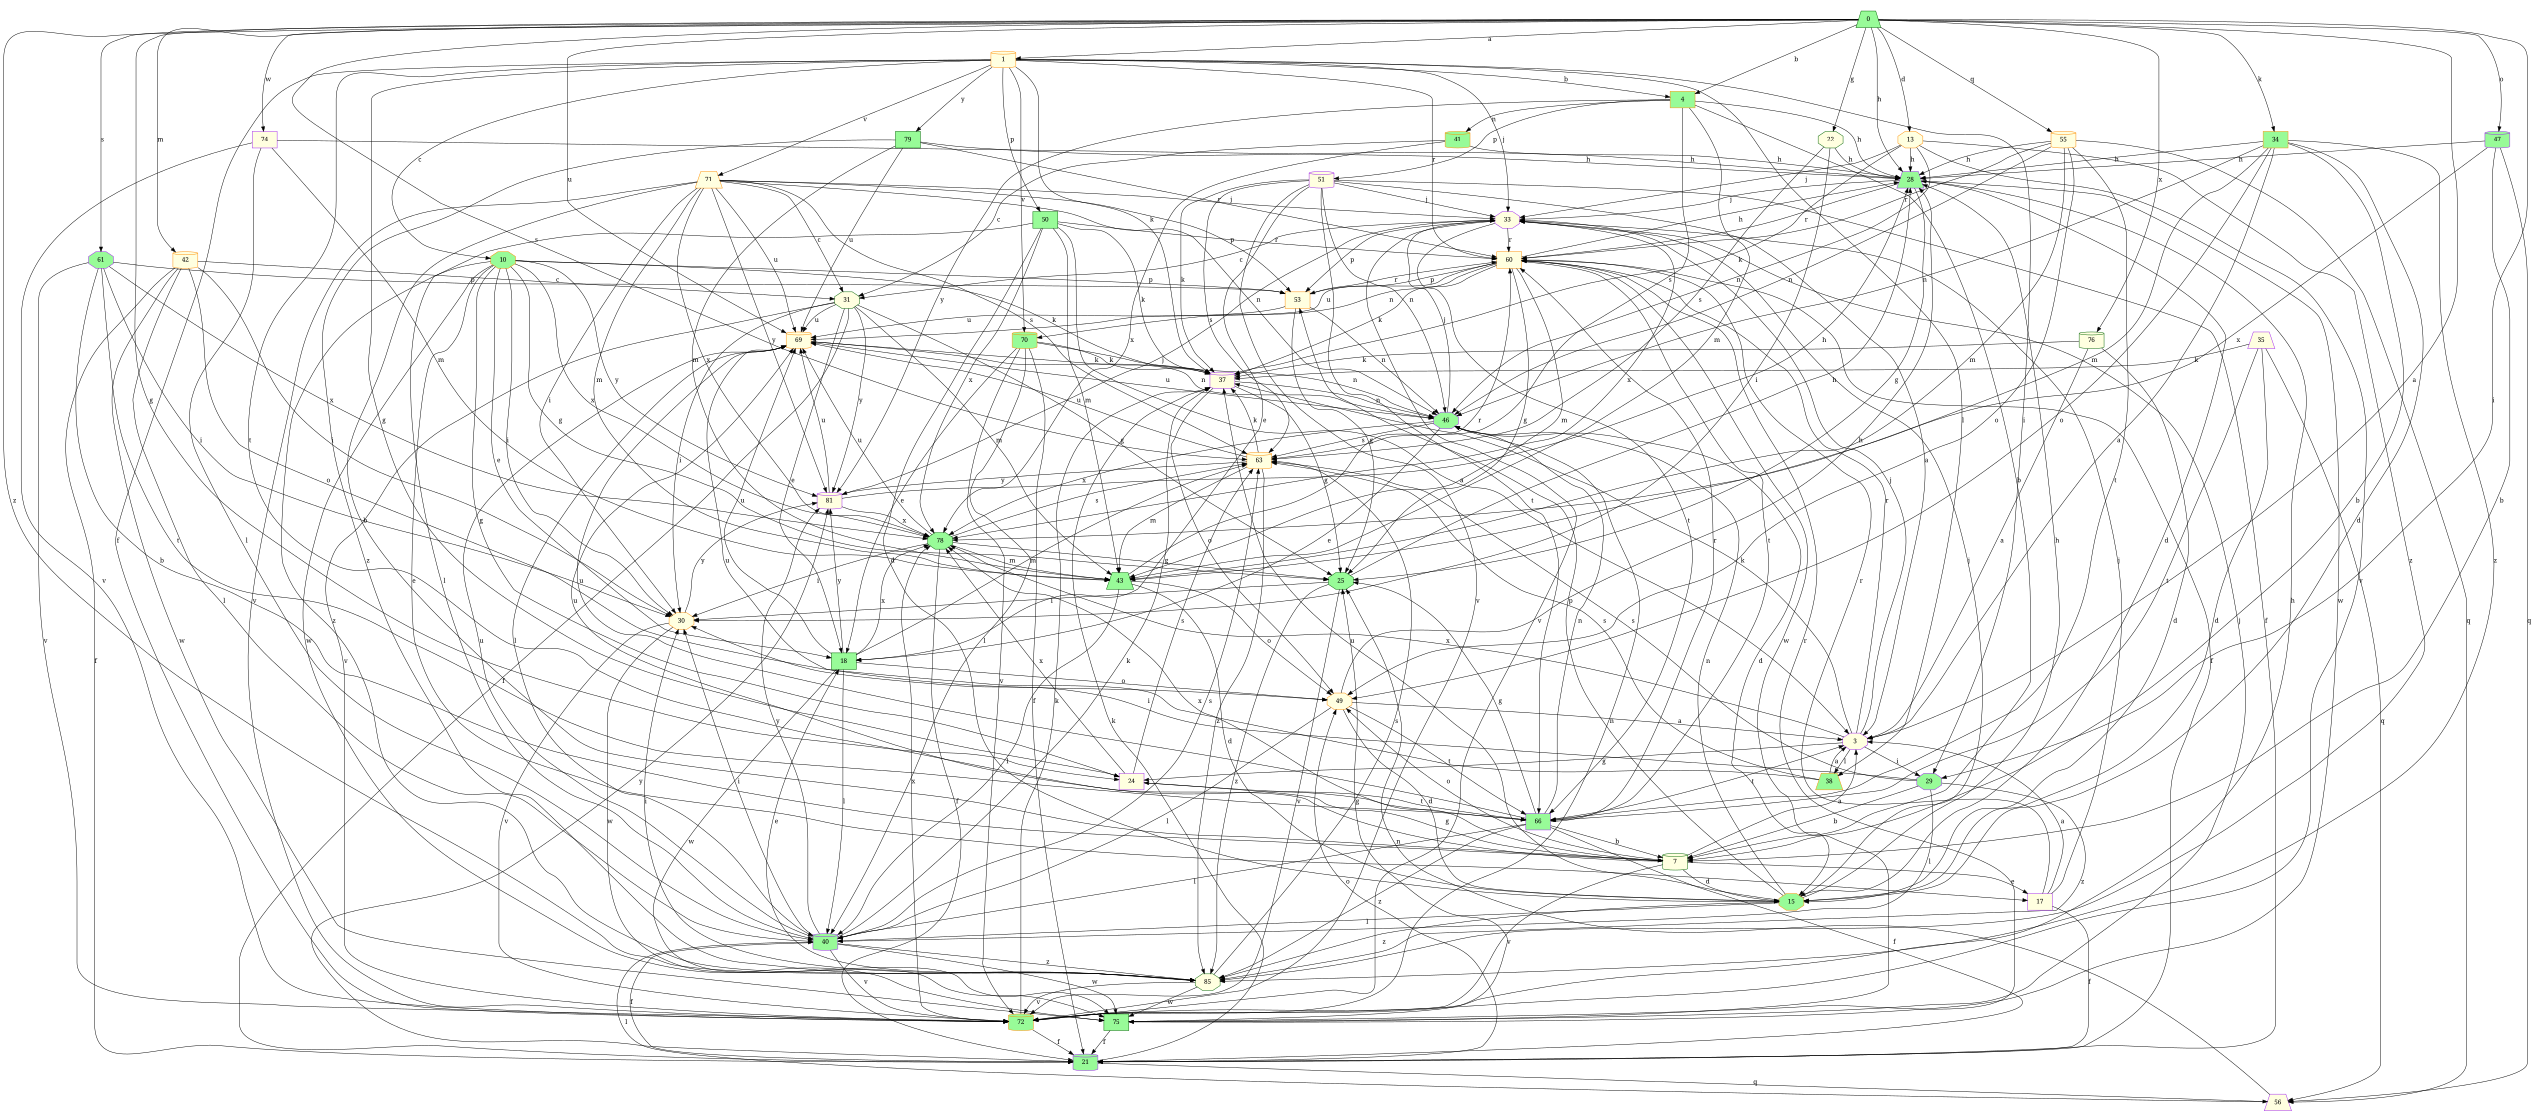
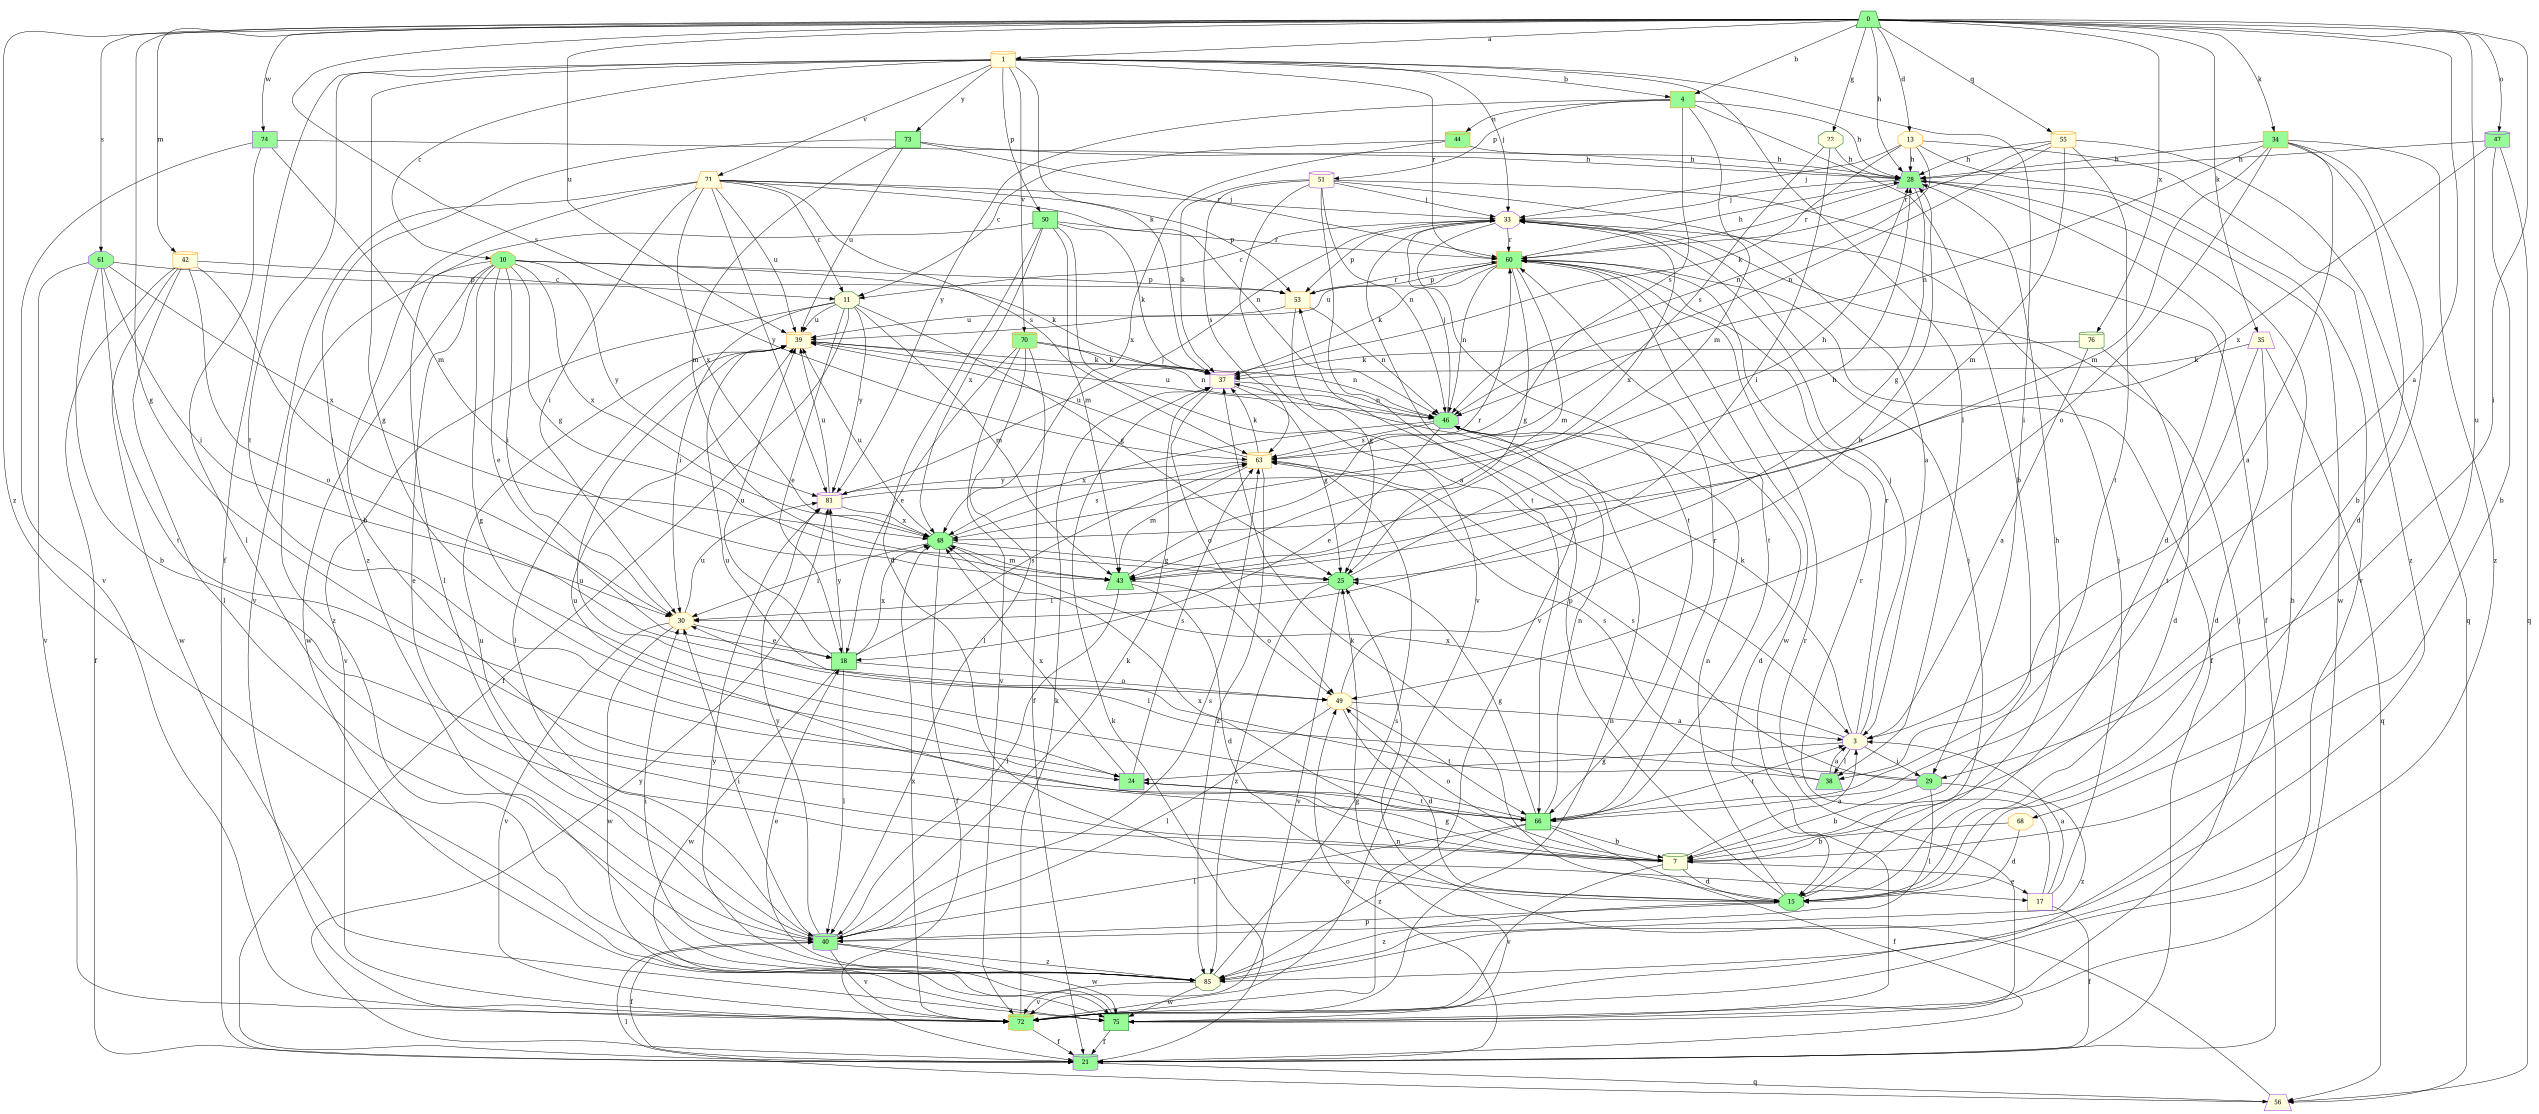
none -> (2186, 43)
(265, 140) -> (265, 140)
(908, 140) -> (908, 140)
(1458, 140) -> (1458, 140)
(1509, 260) -> (1509, 260)
(847, 300) -> (847, 300)
(1330, 309) -> (1462, 332)
(799, 340) -> (799, 340)
(2109, 446) -> (2204, 514)
(1802, 509) -> none
(1196, 513) -> (757, 640)
(706, 514) -> none
(119, 524) -> (221, 641)
(940, 541) -> (940, 541)
(703, 561) -> (703, 561)
(1033, 561) -> (1033, 561)
(1353, 641) -> (1353, 641)
(1132, 782) -> (1132, 782)
(1829, 782) -> (1829, 782)
(1538, 822) -> (1538, 822)
none -> (2021, 822)
none -> (709, 885)
(1791, 902) -> (1791, 902)
(1367, 922) -> (1367, 922)
